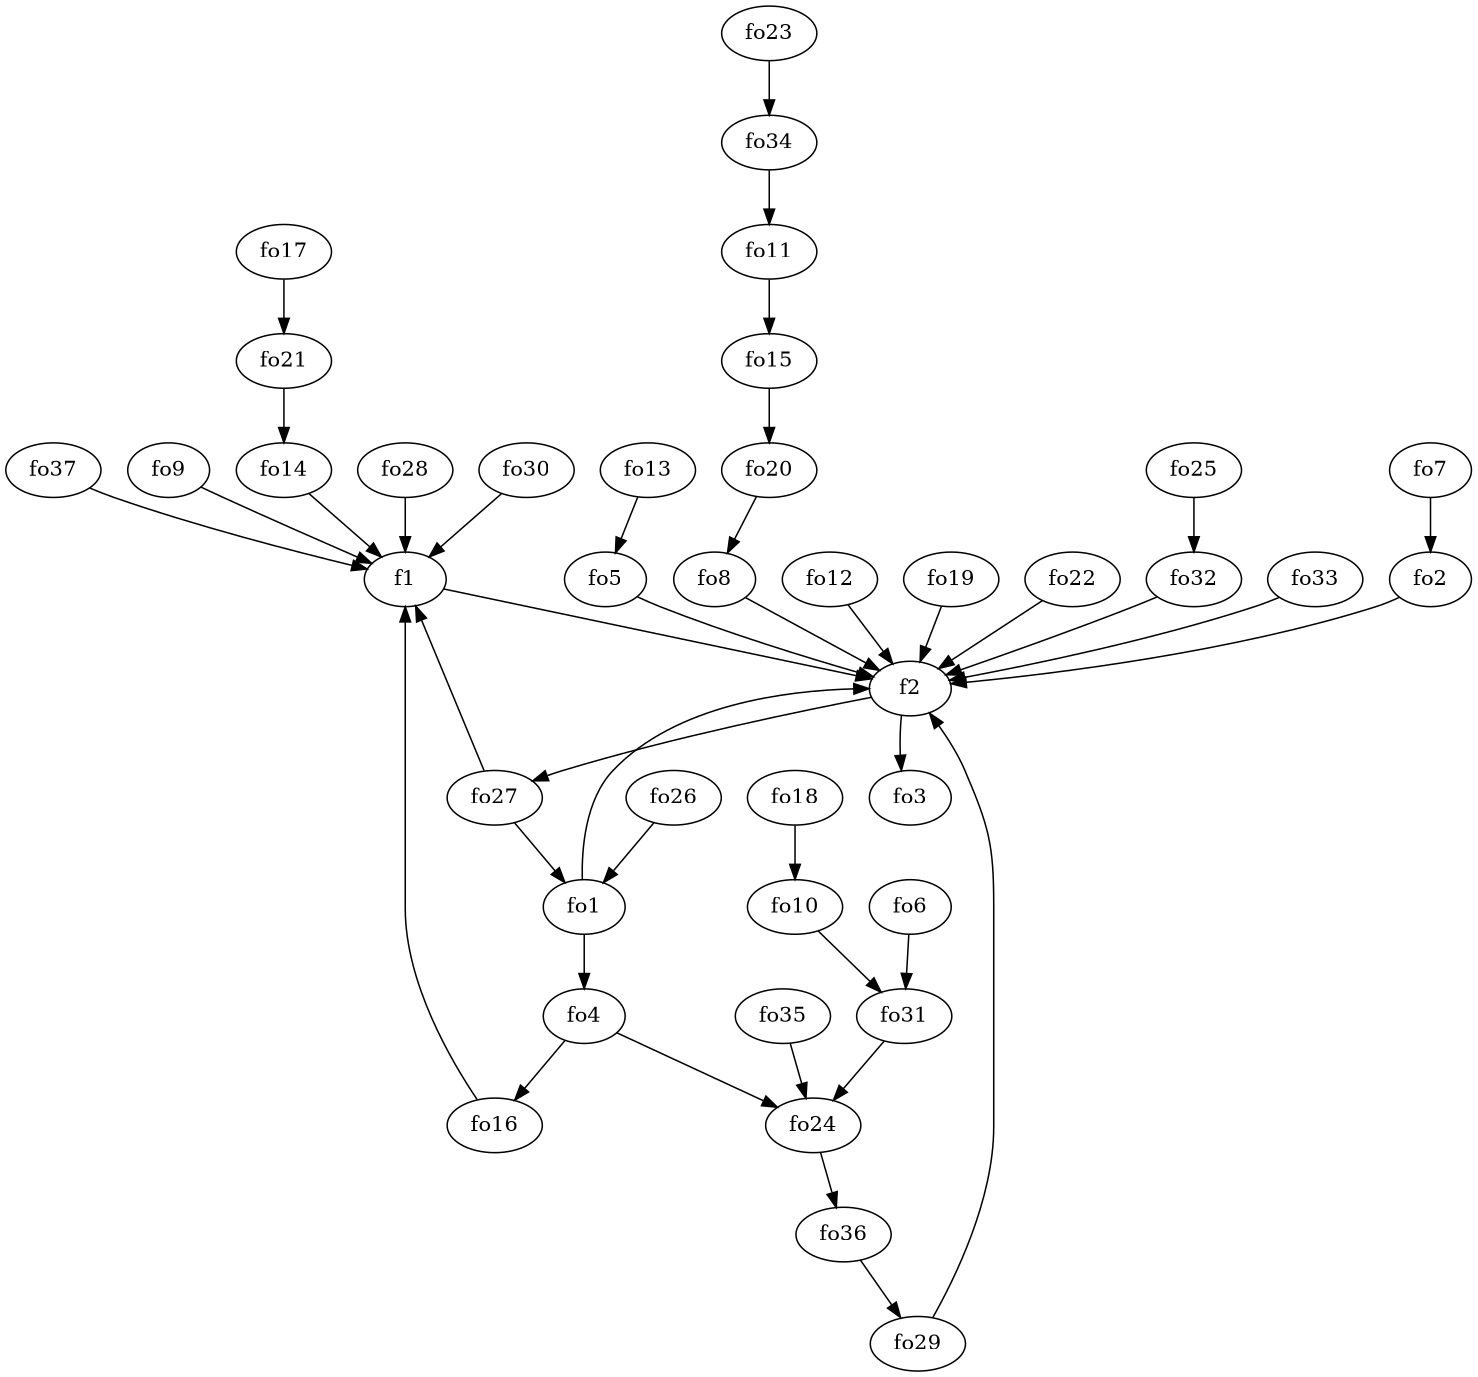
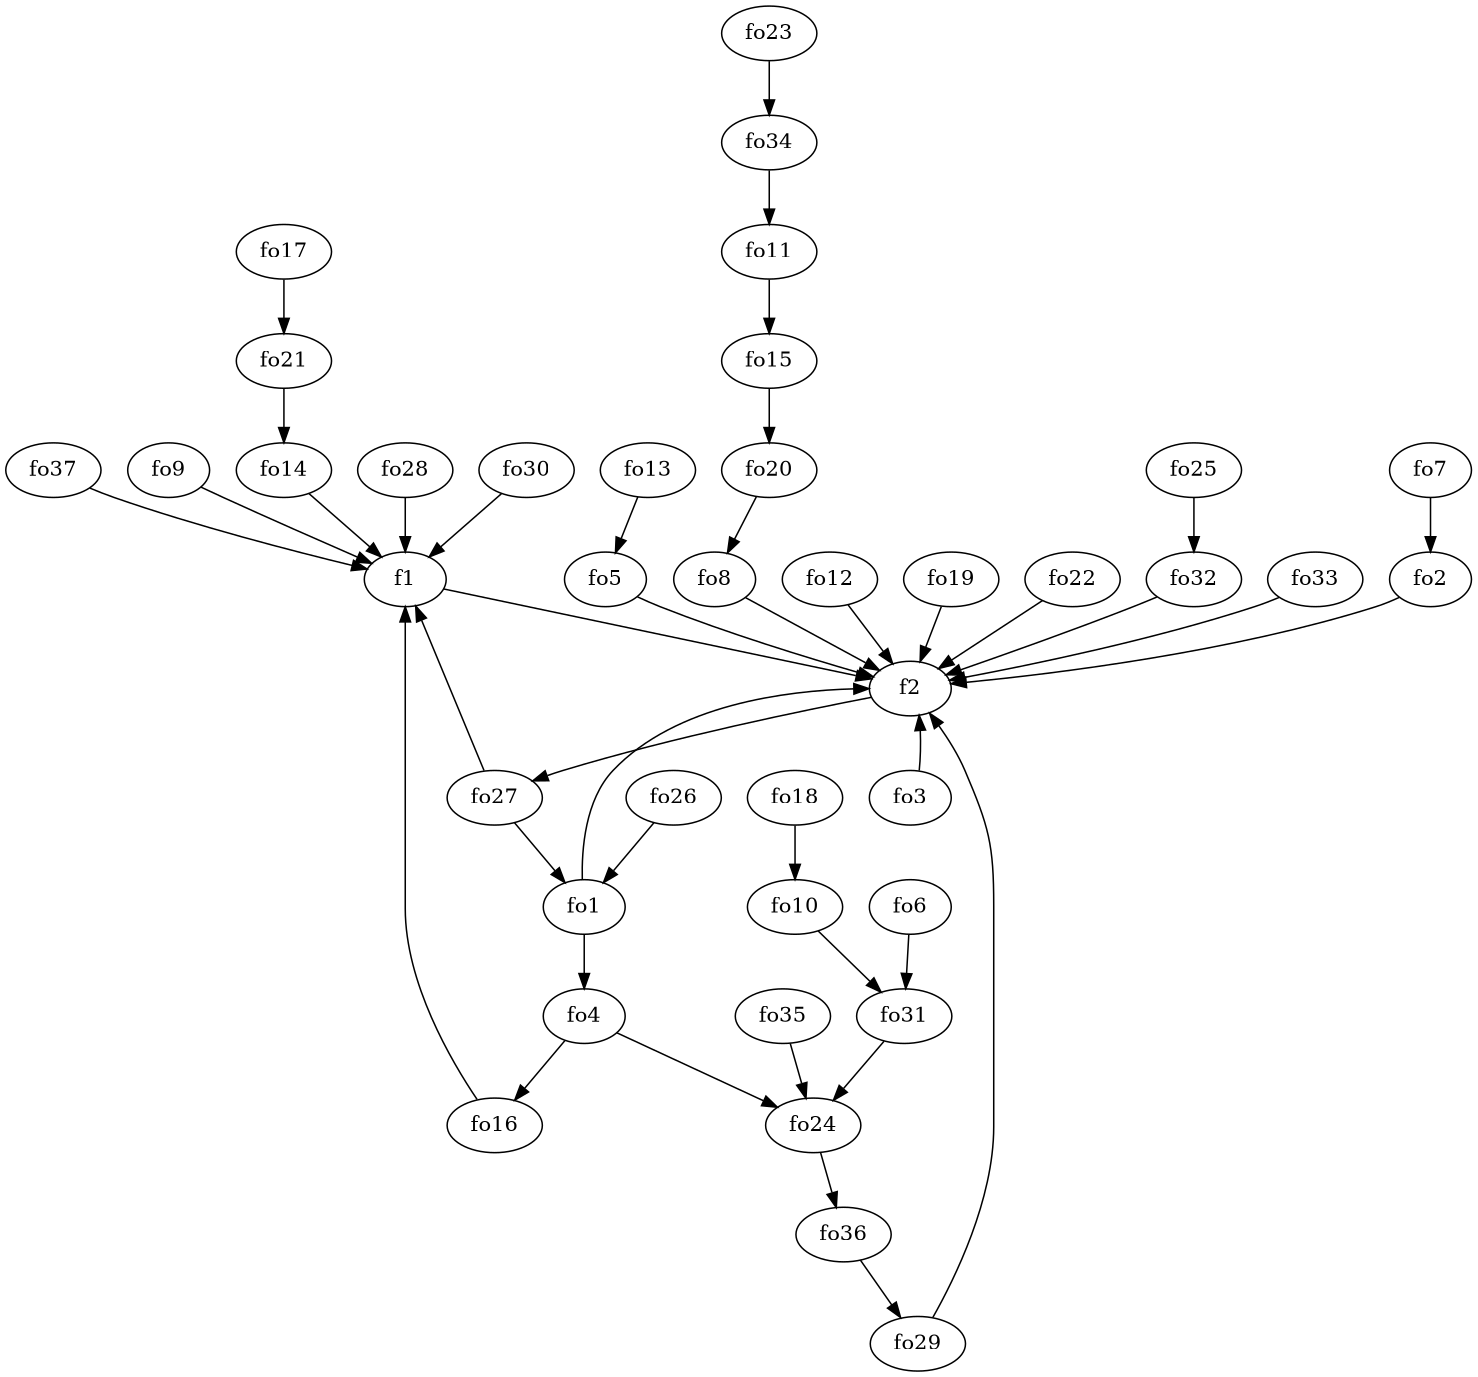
(900, 735) -> (920, 751)
